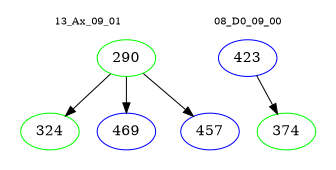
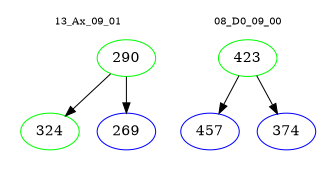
(248, 58) -> (248, 58)
(157, 85) -> (231, 90)
(126, 132) -> (126, 132)
(286, 132) -> (286, 132)
